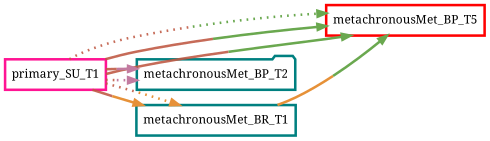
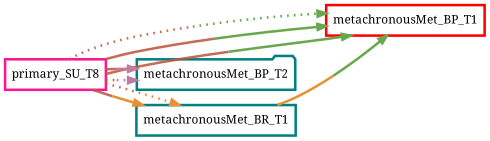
(405, 20) -> (405, 20)
(55, 75) -> (55, 75)
